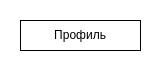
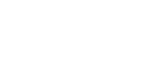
(81, 36) -> none
